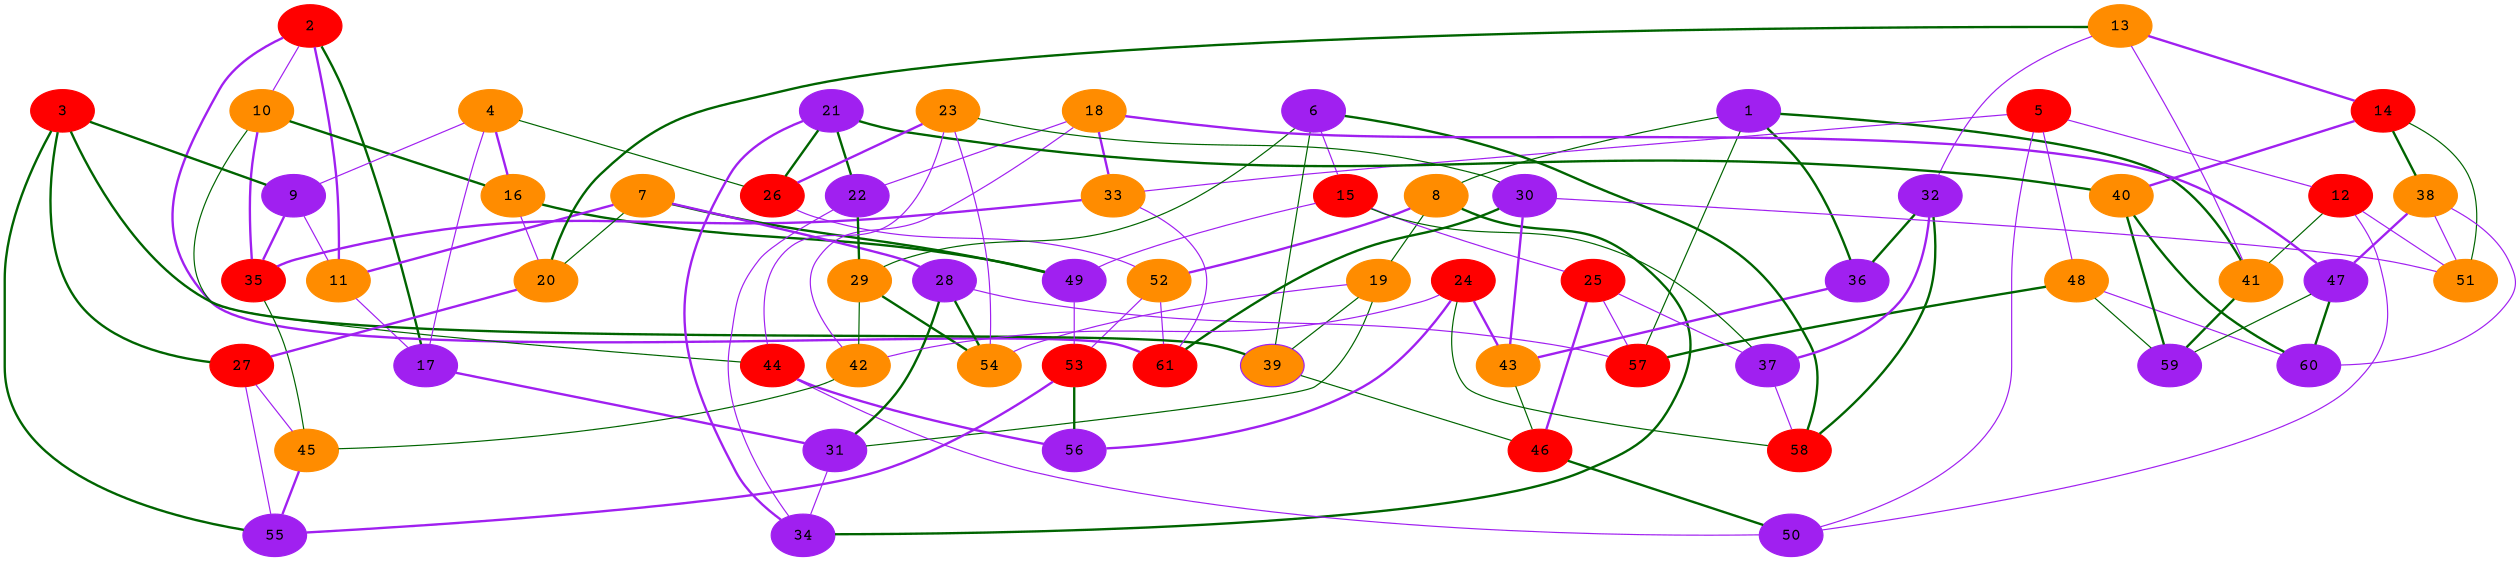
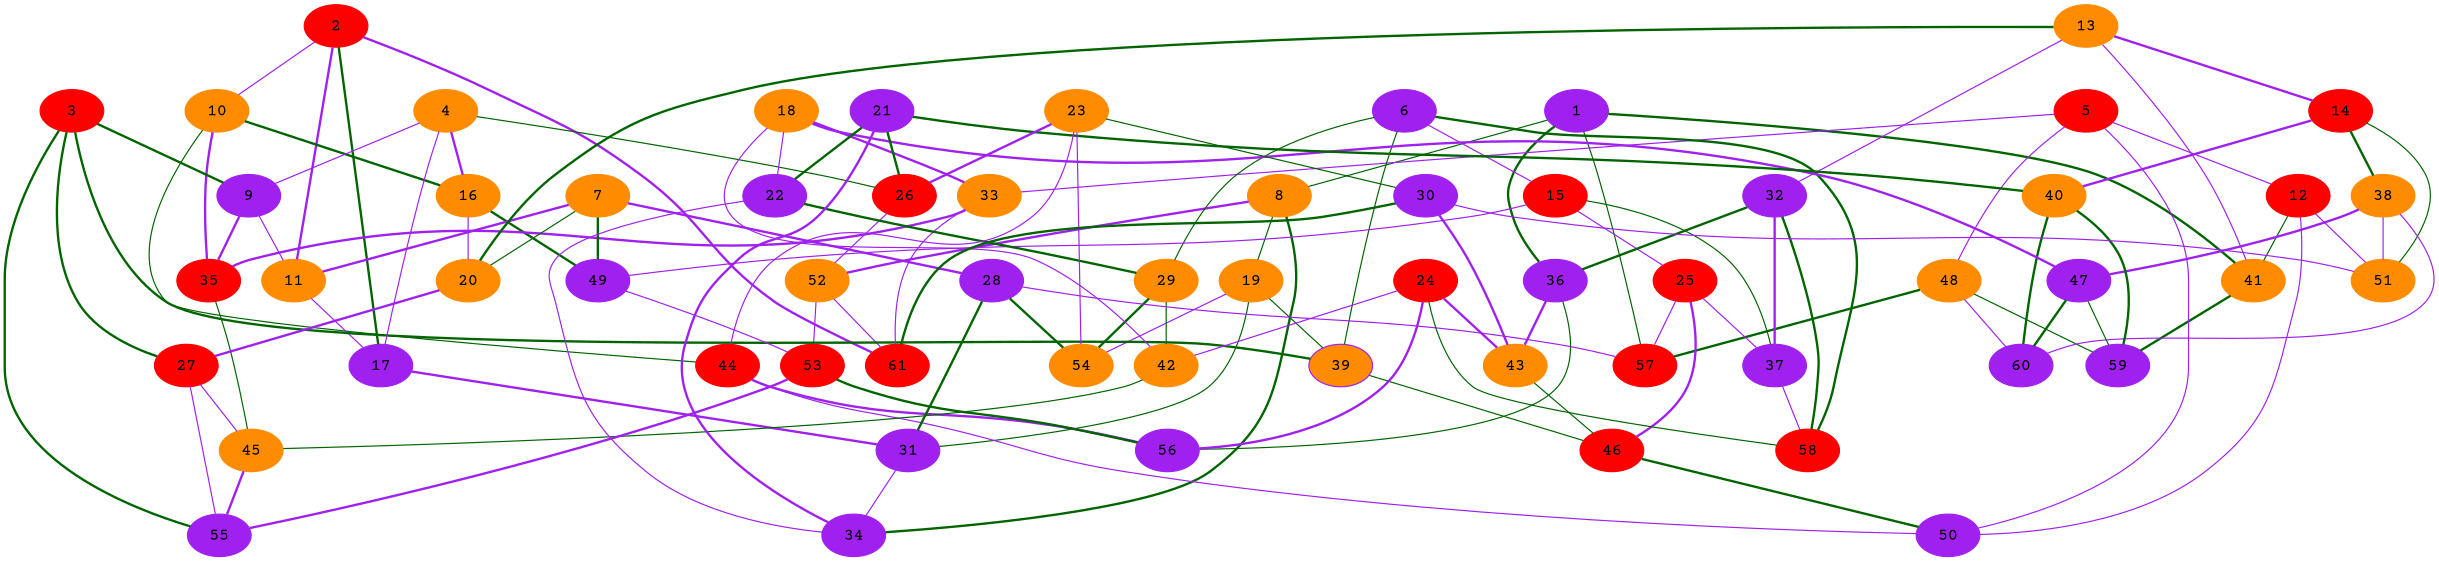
none -> (1428, 433)
